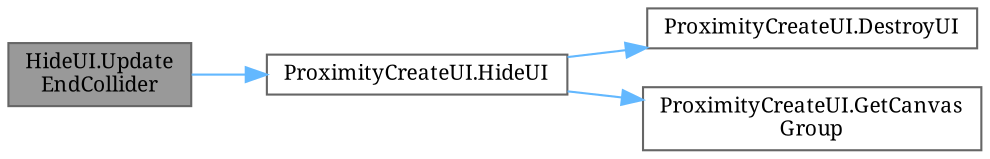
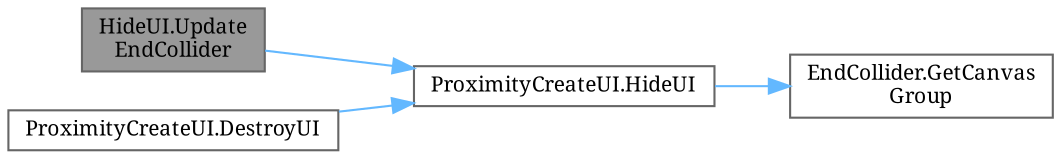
(597, 54) -> (365, 109)
(812, 119) -> (921, 86)
